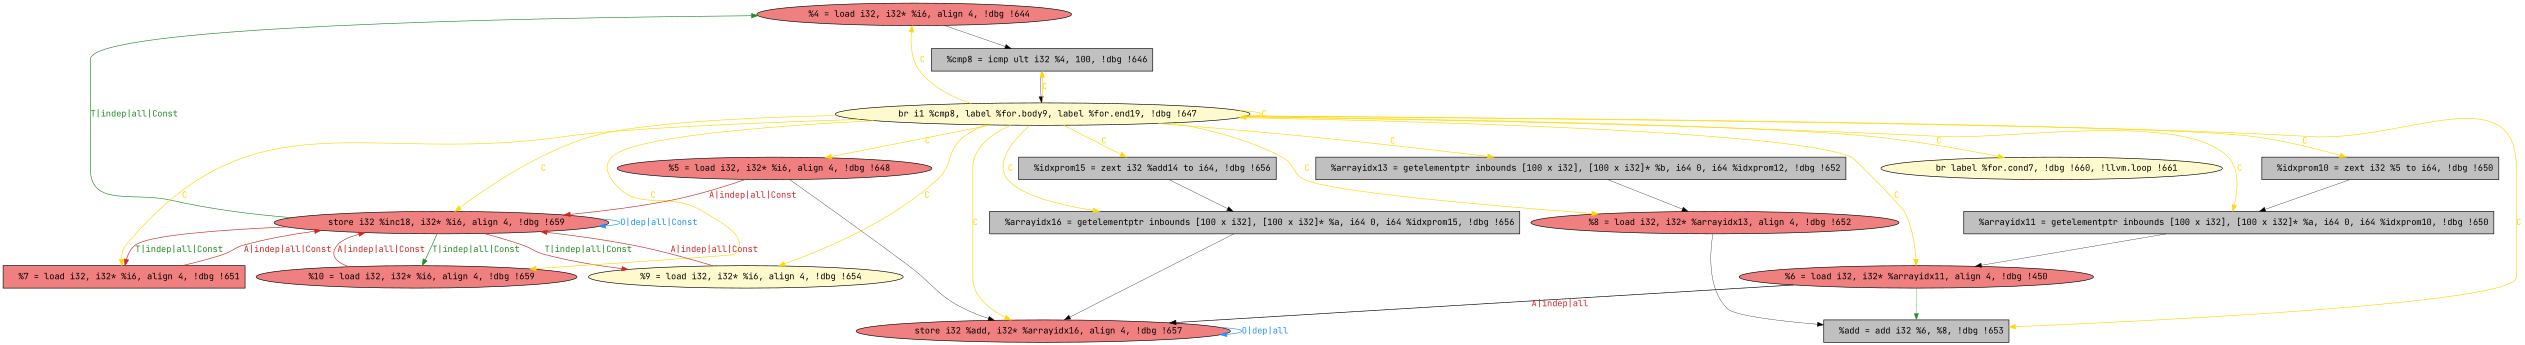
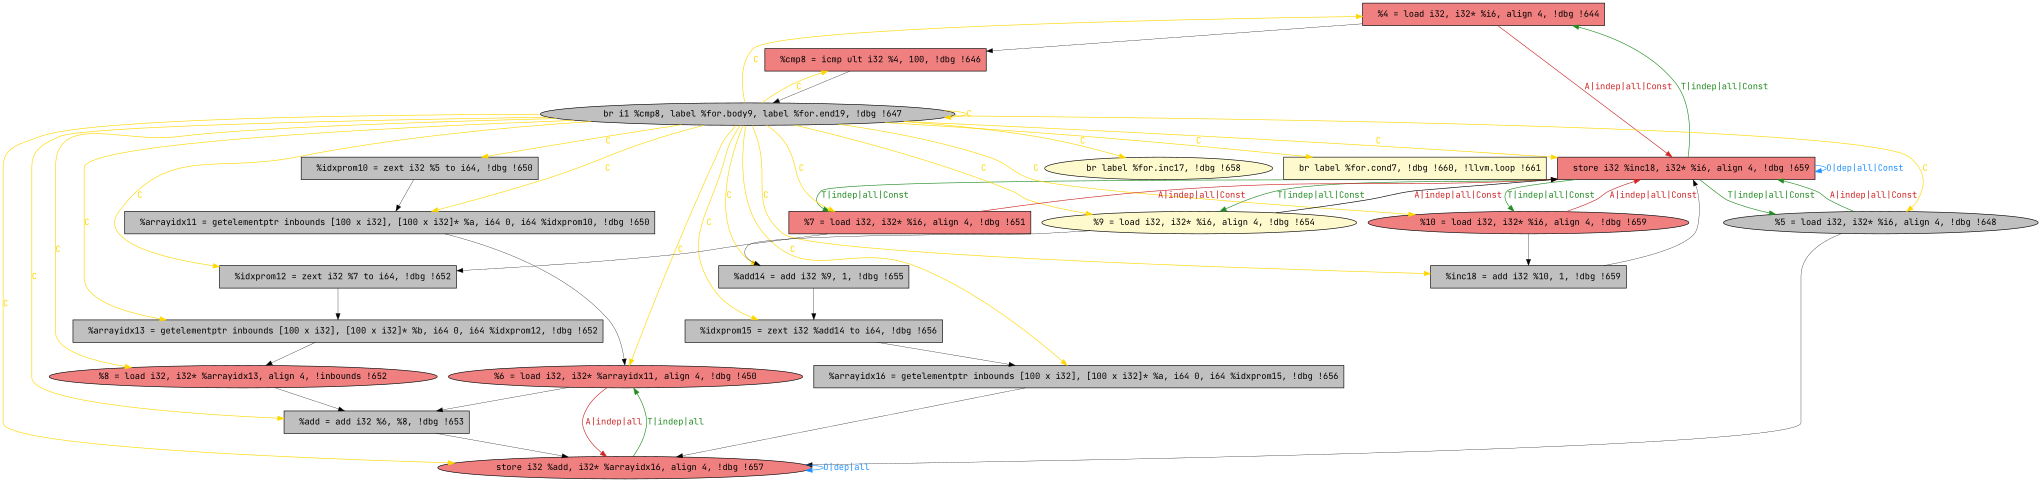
(914, 14) -> (1484, 14)
(1042, 60) -> (876, 60)
none -> (1582, 89)
(1043, 114) -> (748, 114)
(775, 168) -> (1881, 223)
none -> (1159, 168)
(2052, 168) -> (1415, 168)
none -> (1732, 202)
(650, 204) -> (1820, 193)
(442, 223) -> (1686, 168)
(1715, 223) -> (243, 377)
(202, 232) -> (1178, 180)
(631, 245) -> (1413, 191)
(552, 256) -> (1390, 182)
none -> (338, 277)
none -> (814, 277)
none -> (1528, 277)
(1916, 301) -> (506, 399)
(1485, 304) -> (583, 419)
none -> (647, 425)
none -> (499, 445)
